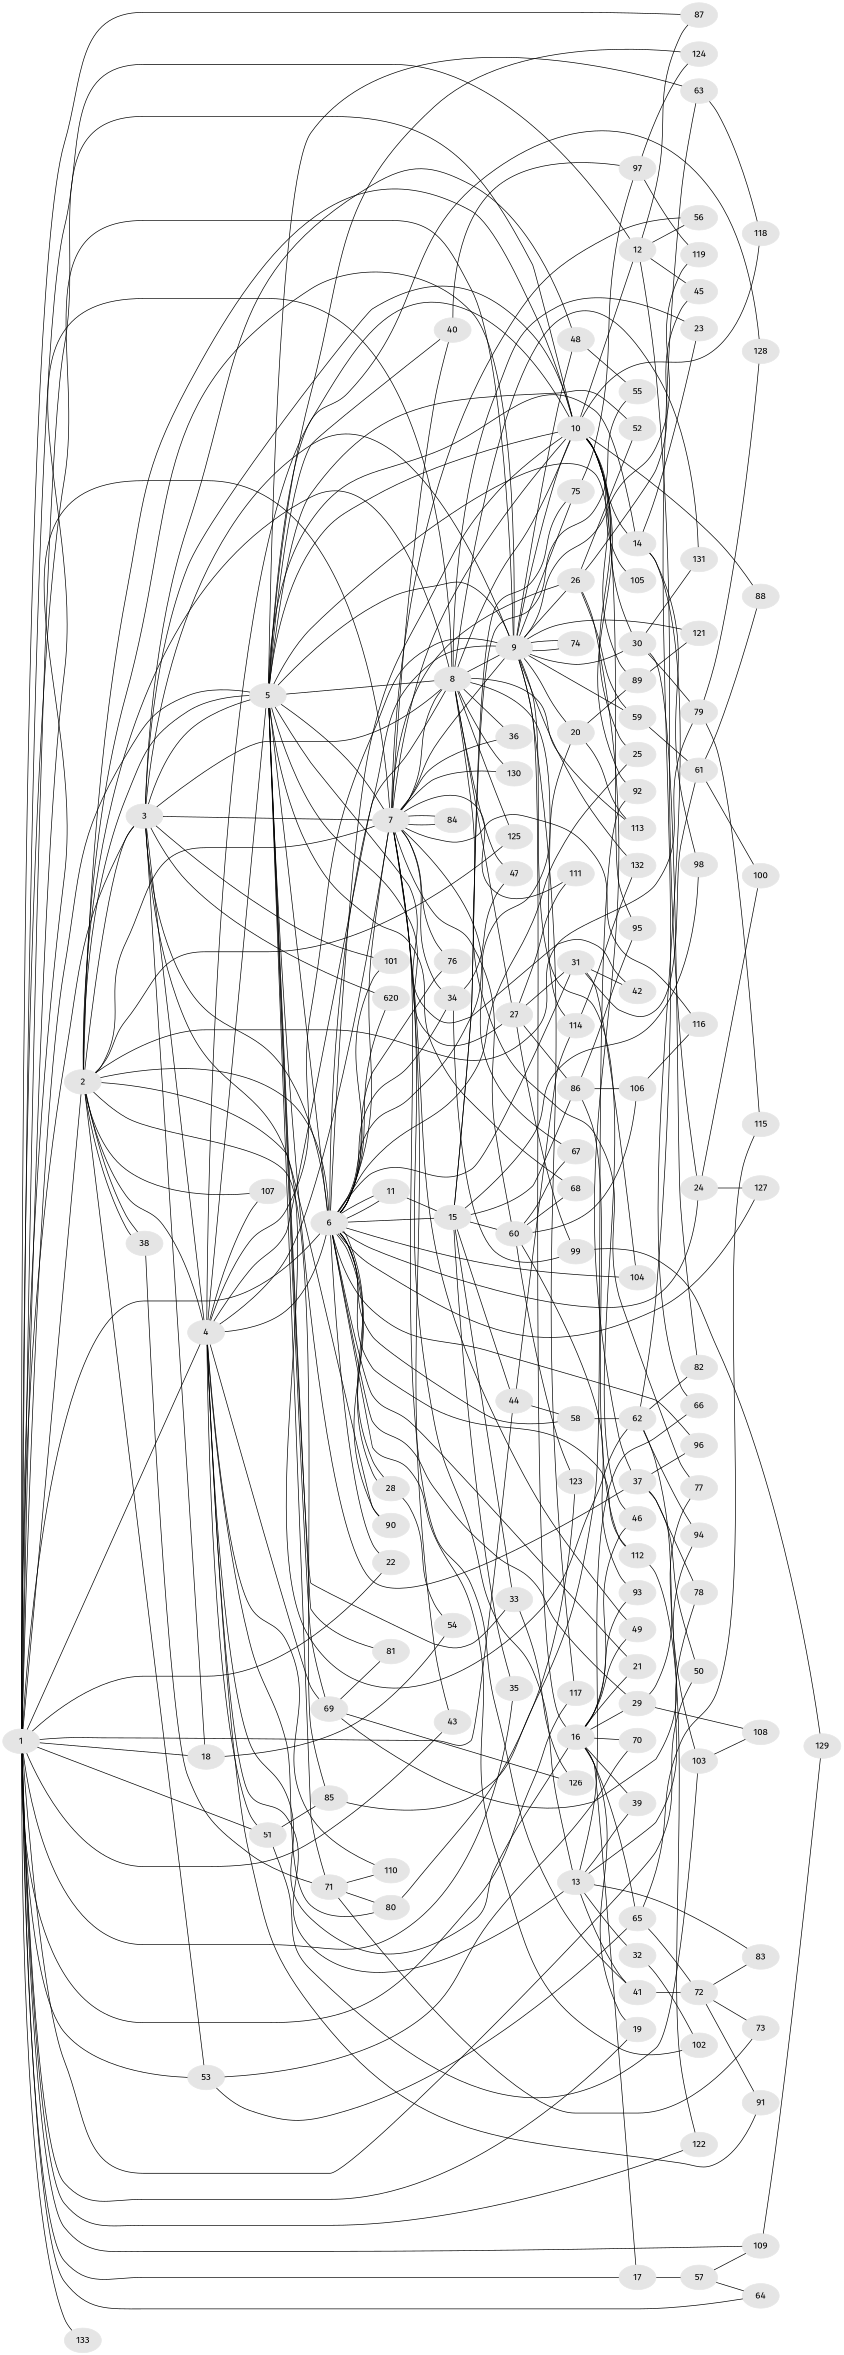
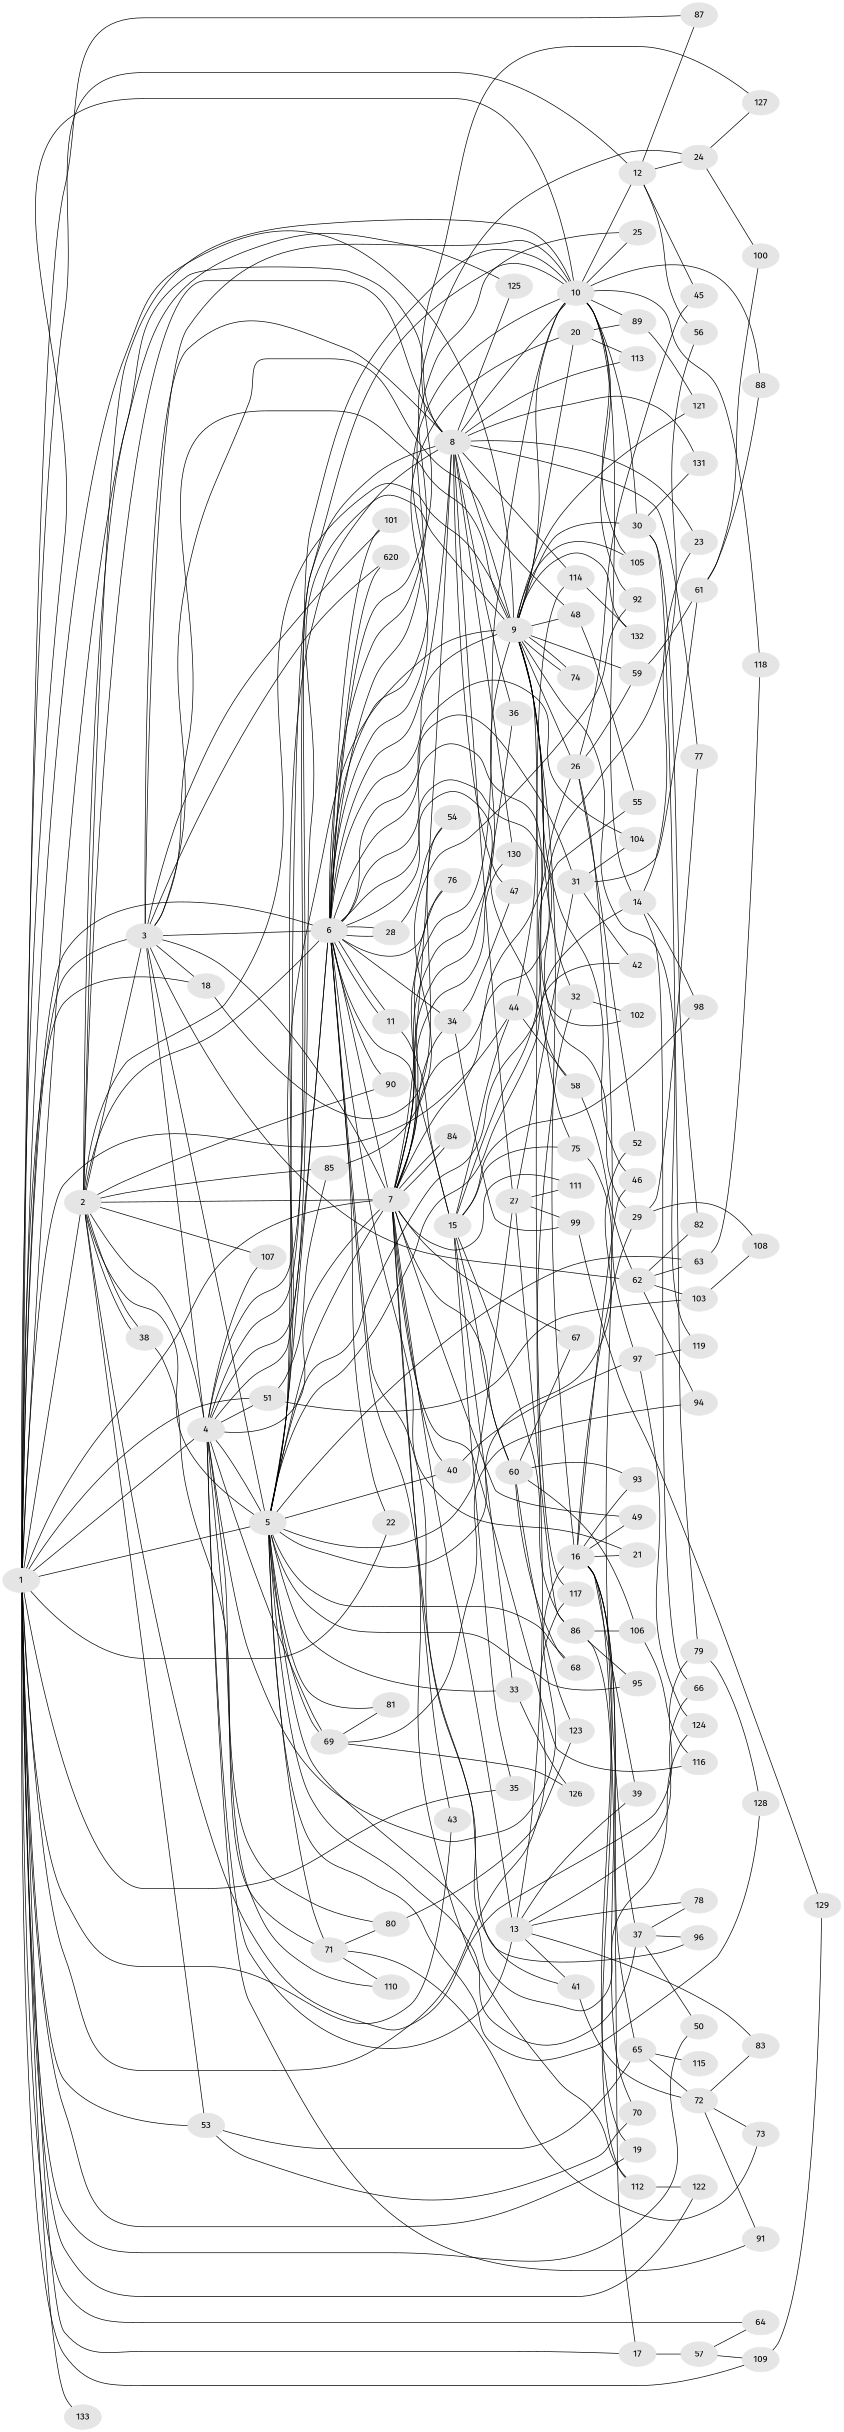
none -> (555, 549)
none -> (417, 710)
none -> (543, 814)
(742, 916) -> none
